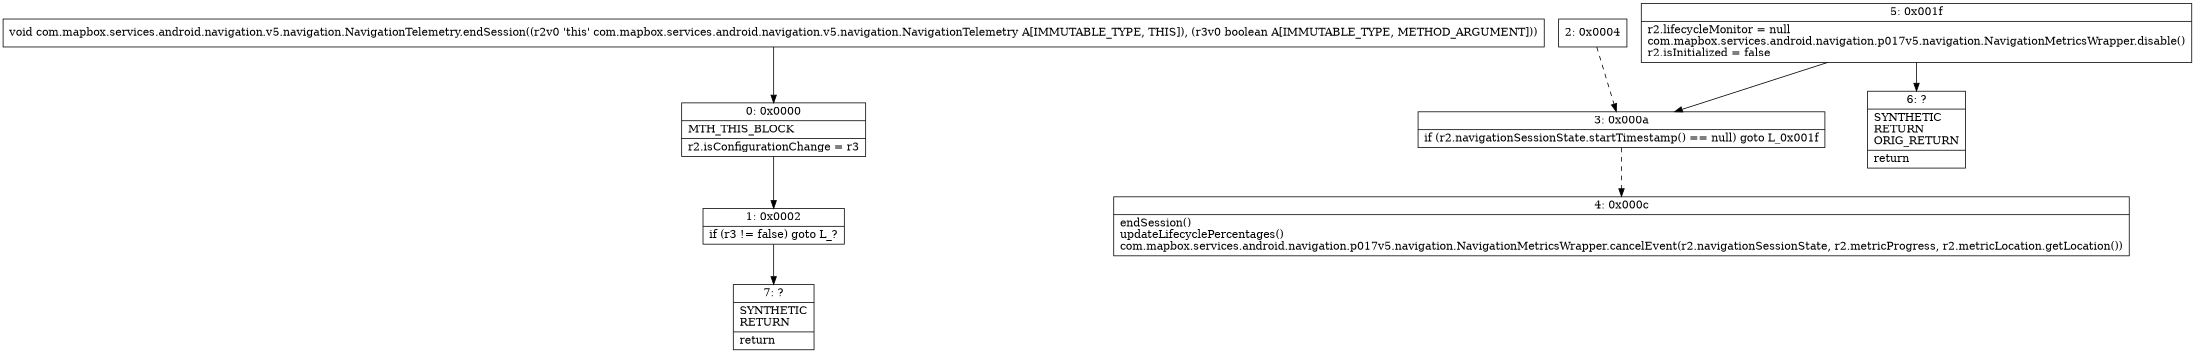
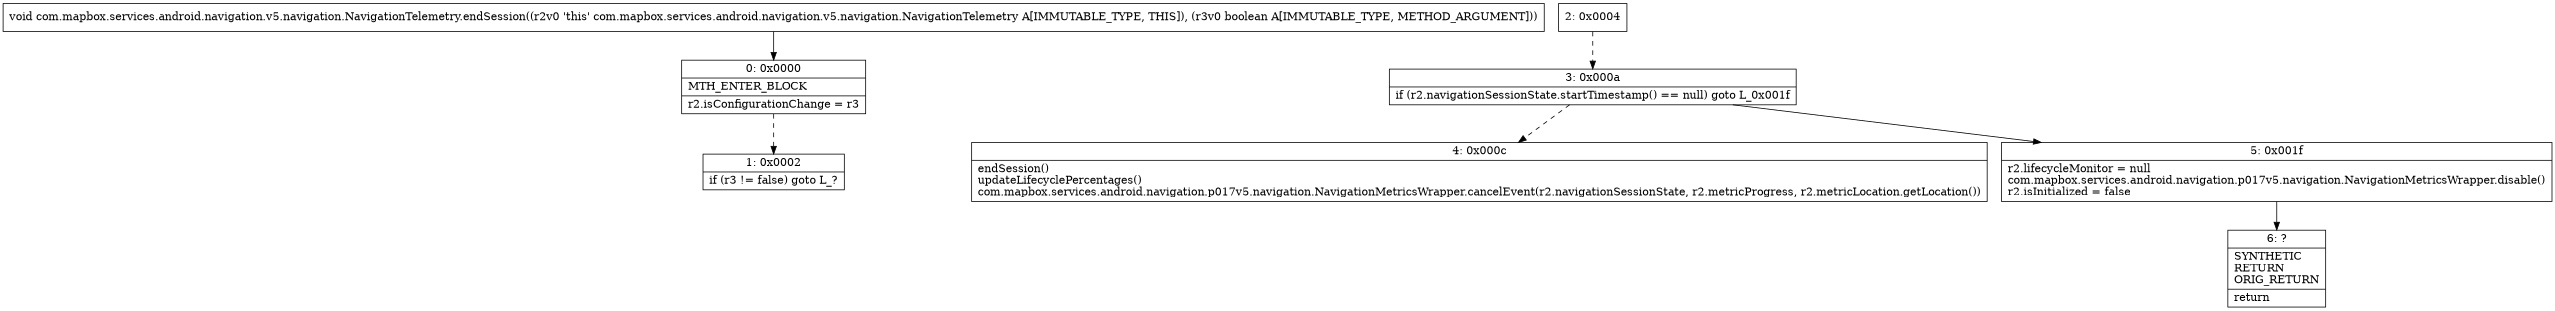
(1755, 86) -> (1883, 123)
(741, 129) -> (748, 87)
(774, 179) -> (774, 130)
(774, 317) -> none
